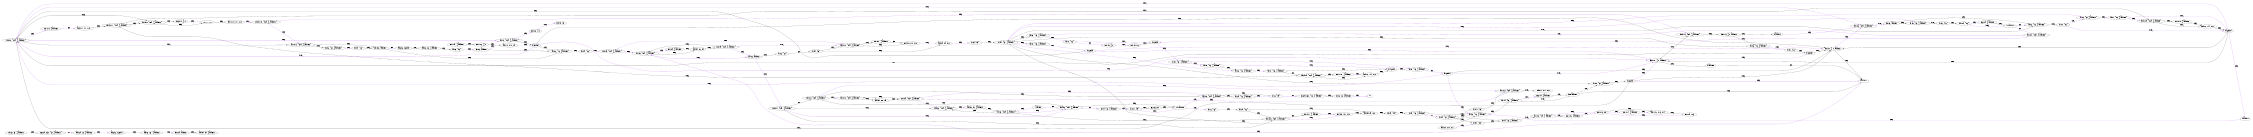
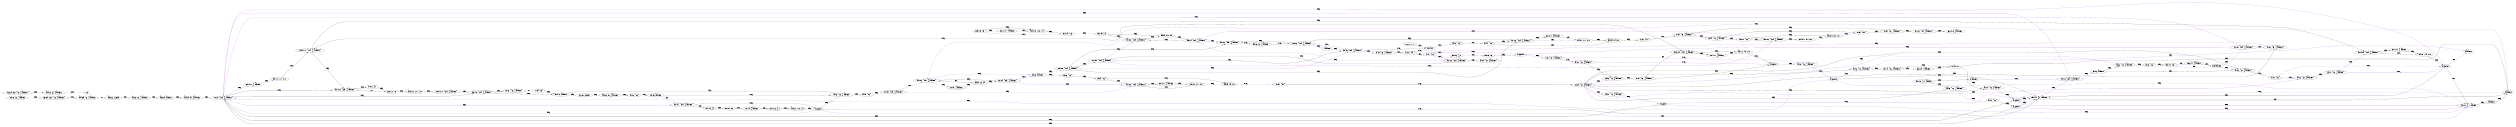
none -> (1205, 17)
(181, 21) -> (372, 87)
none -> (1102, 34)
(1690, 35) -> none
none -> (1787, 36)
none -> (1820, 38)
(1276, 96) -> none
(1343, 96) -> (54, 93)
none -> (206, 98)
(1145, 108) -> (1419, 55)
(1180, 108) -> (1430, 49)
none -> (738, 109)
(1573, 113) -> none
(1588, 114) -> none
(181, 133) -> (166, 98)
